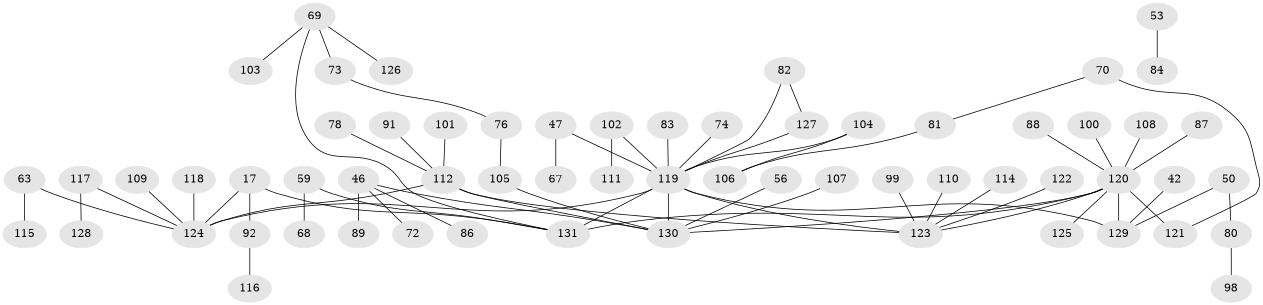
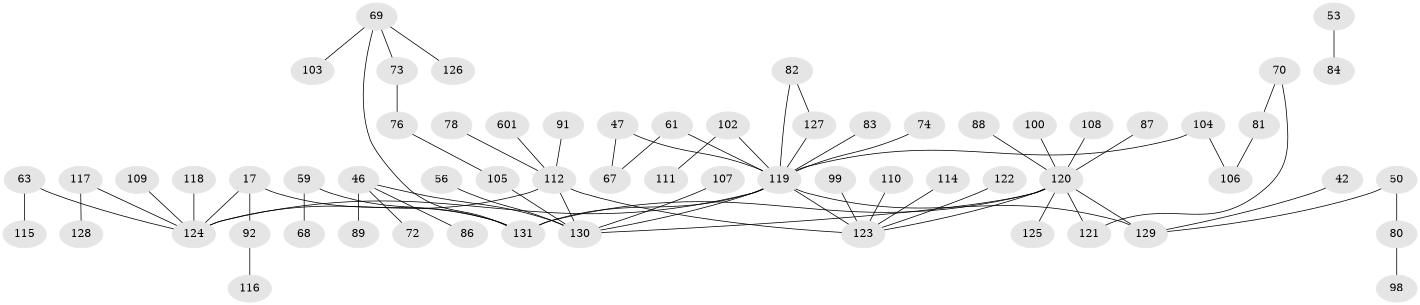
(445, 125) -> (507, 125)
none -> (672, 125)
